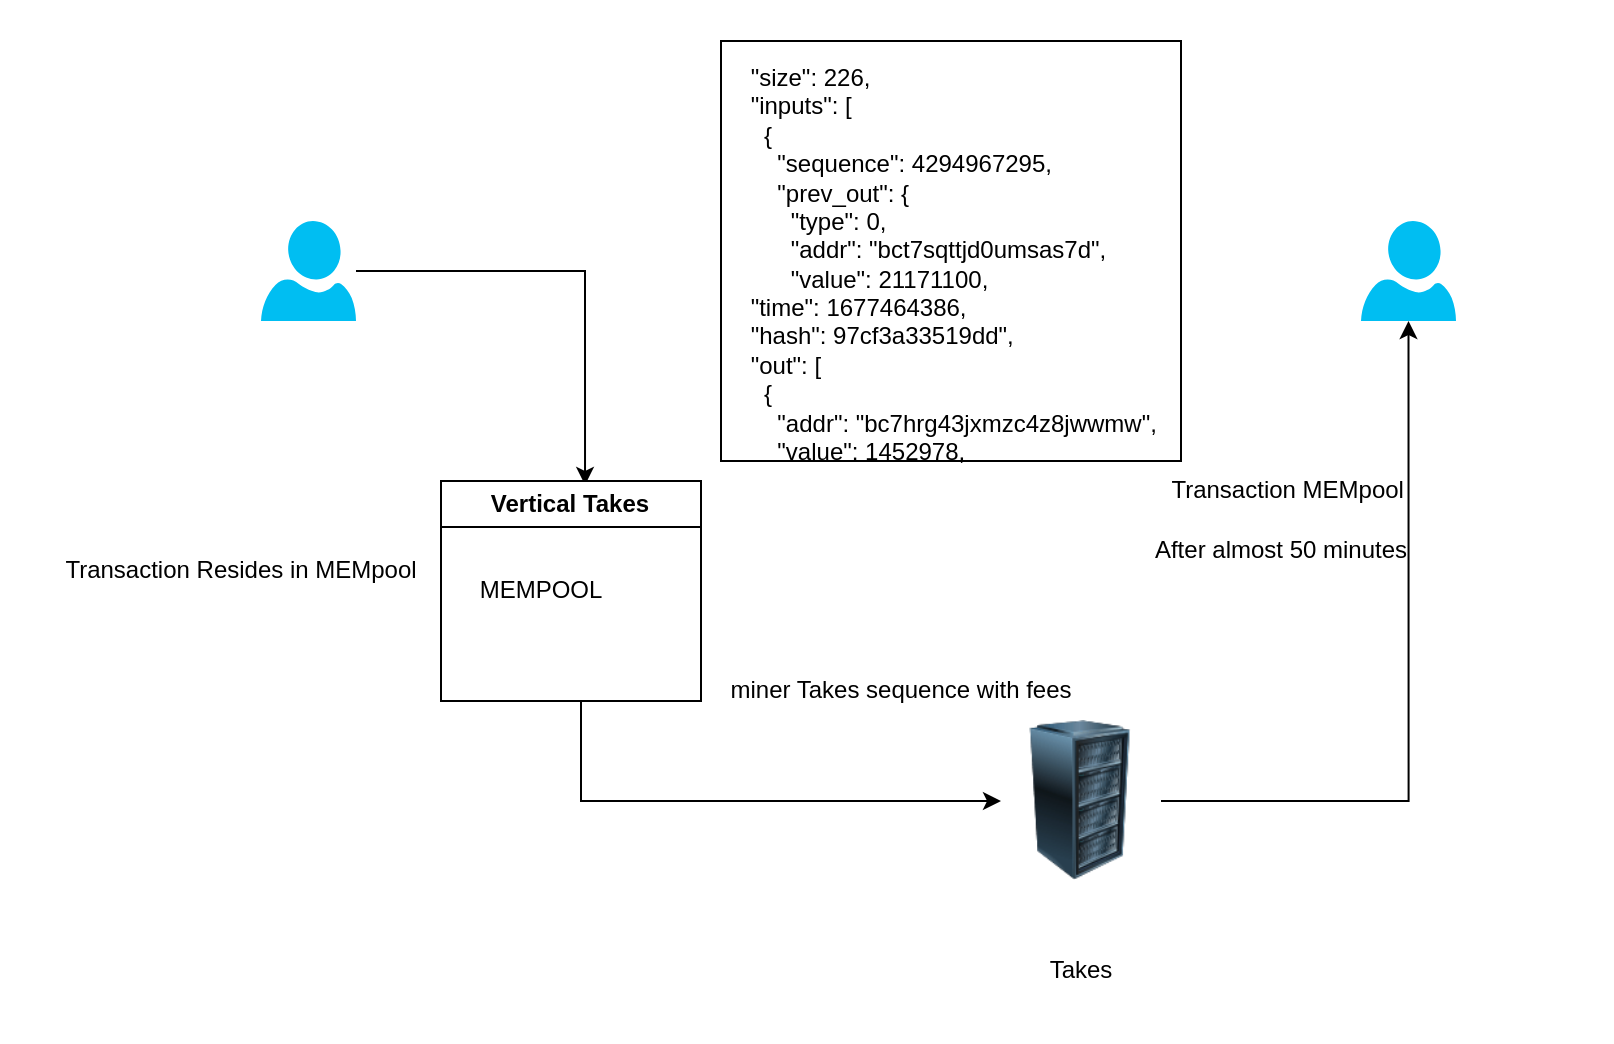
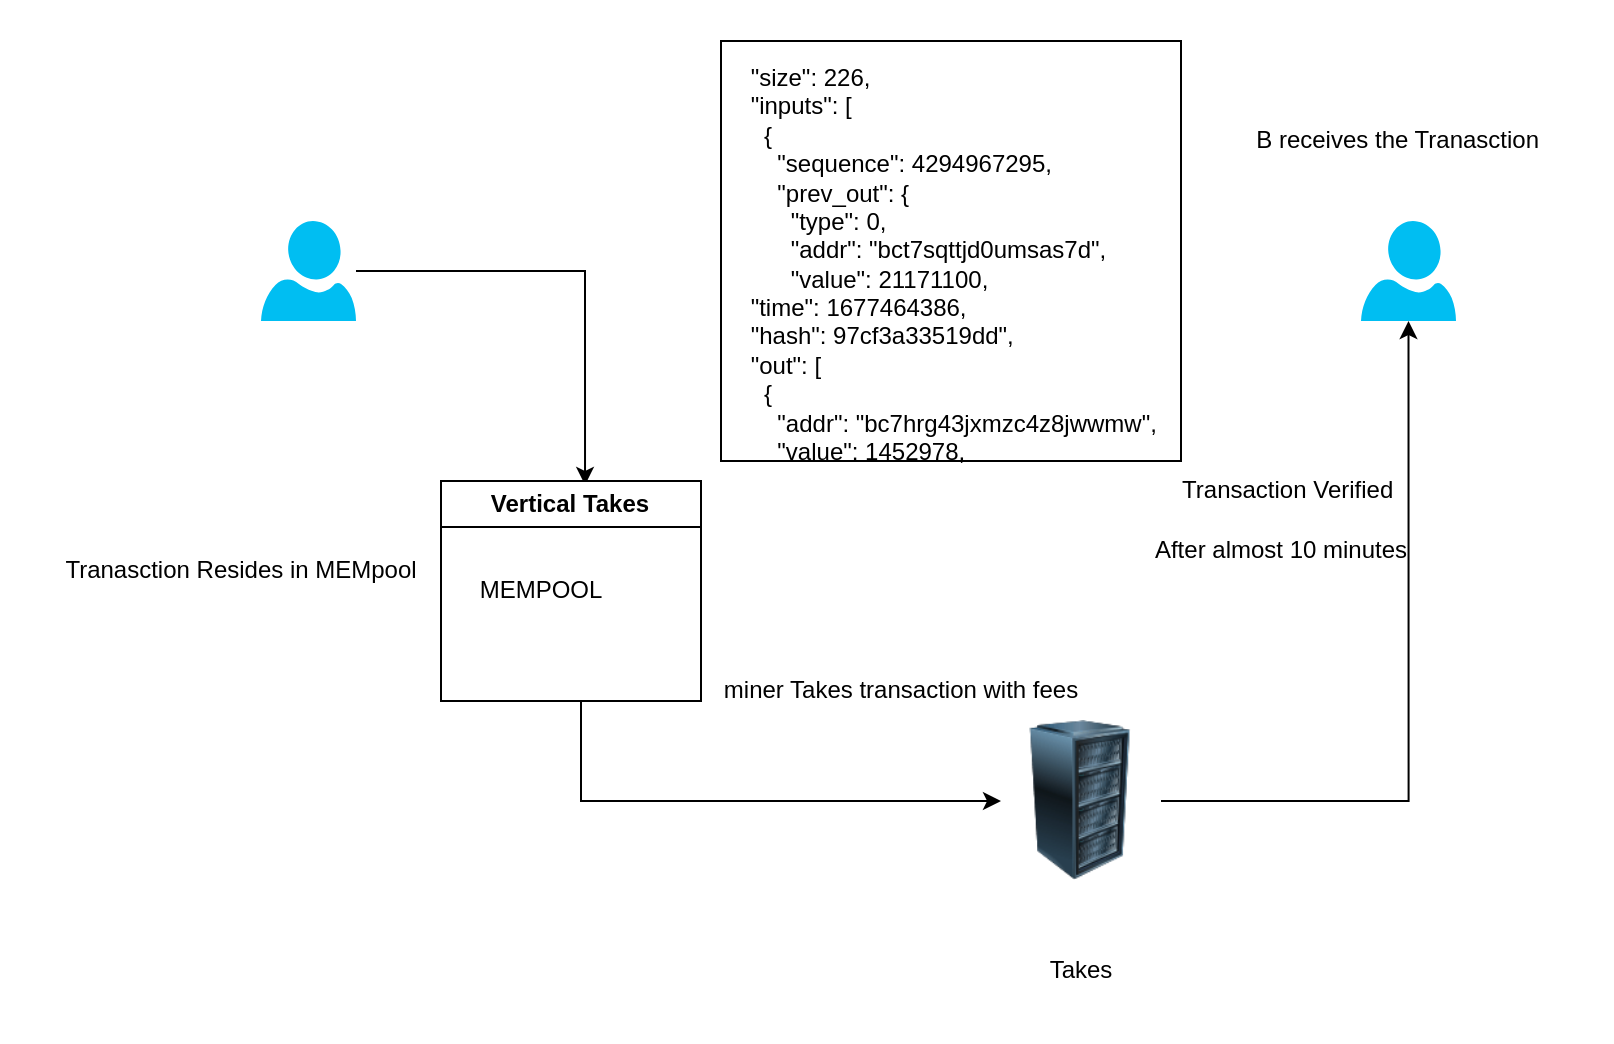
none -> (1401, 141)
(1292, 491) -> (1292, 491)
(1282, 551) -> (1282, 551)
(242, 571) -> (242, 571)
(902, 691) -> (902, 691)
